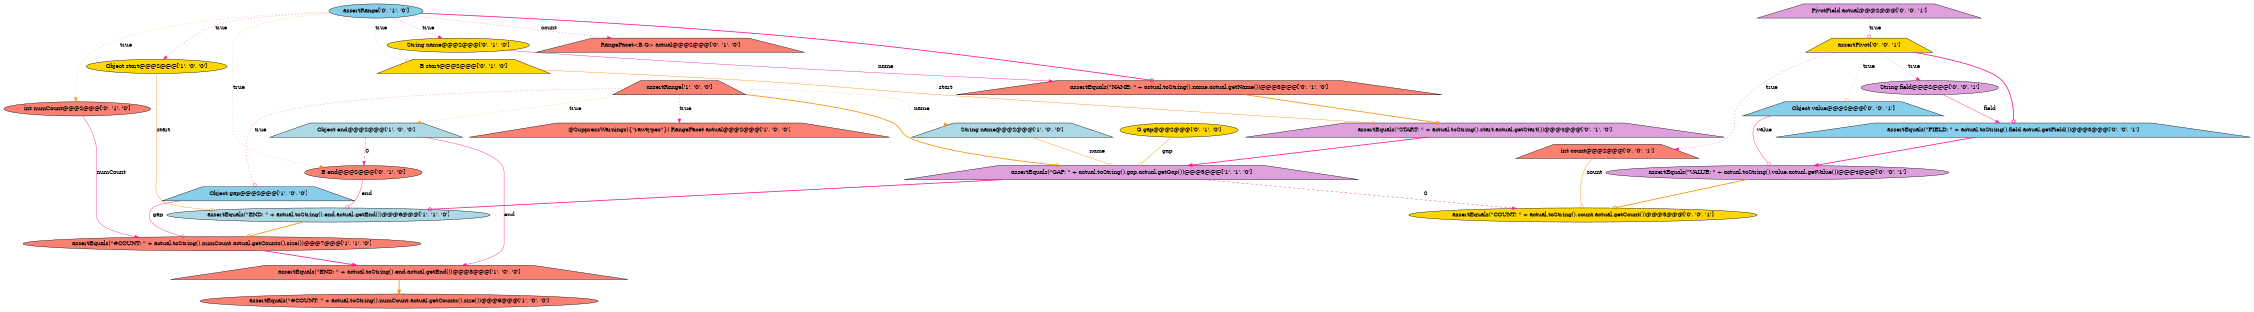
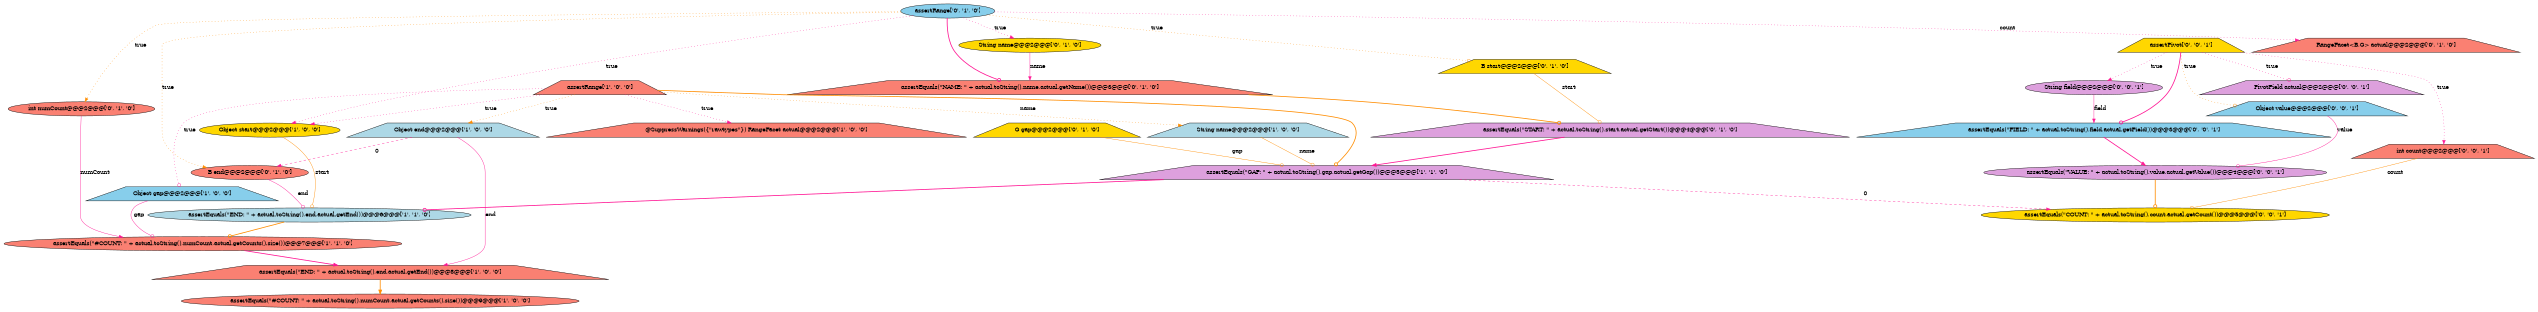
(1869, 27) -> (2245, 66)
none -> (429, 109)
(1179, 130) -> (1057, 130)
